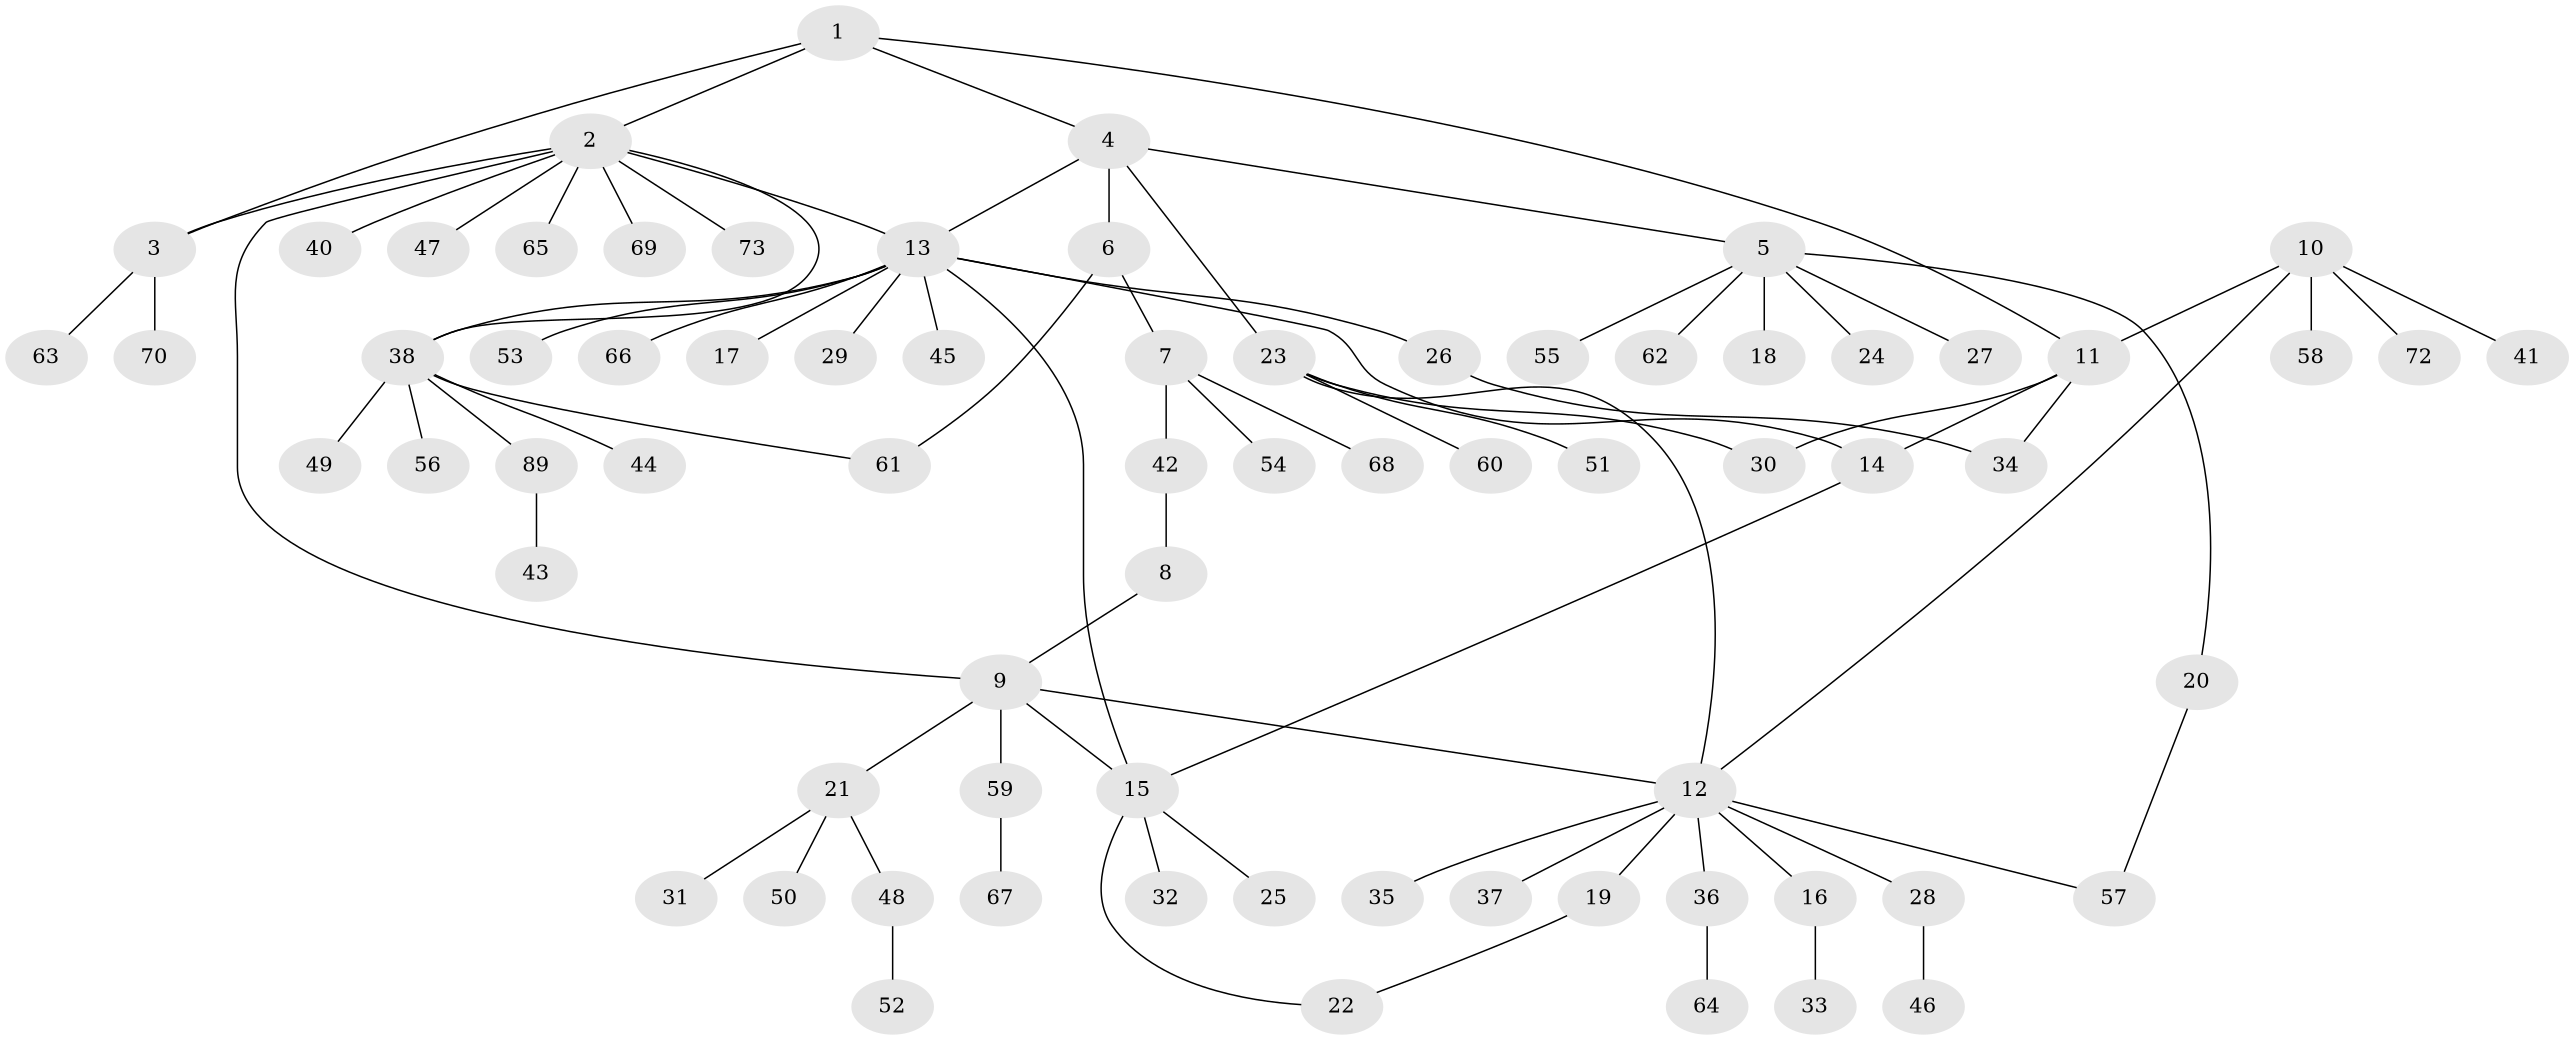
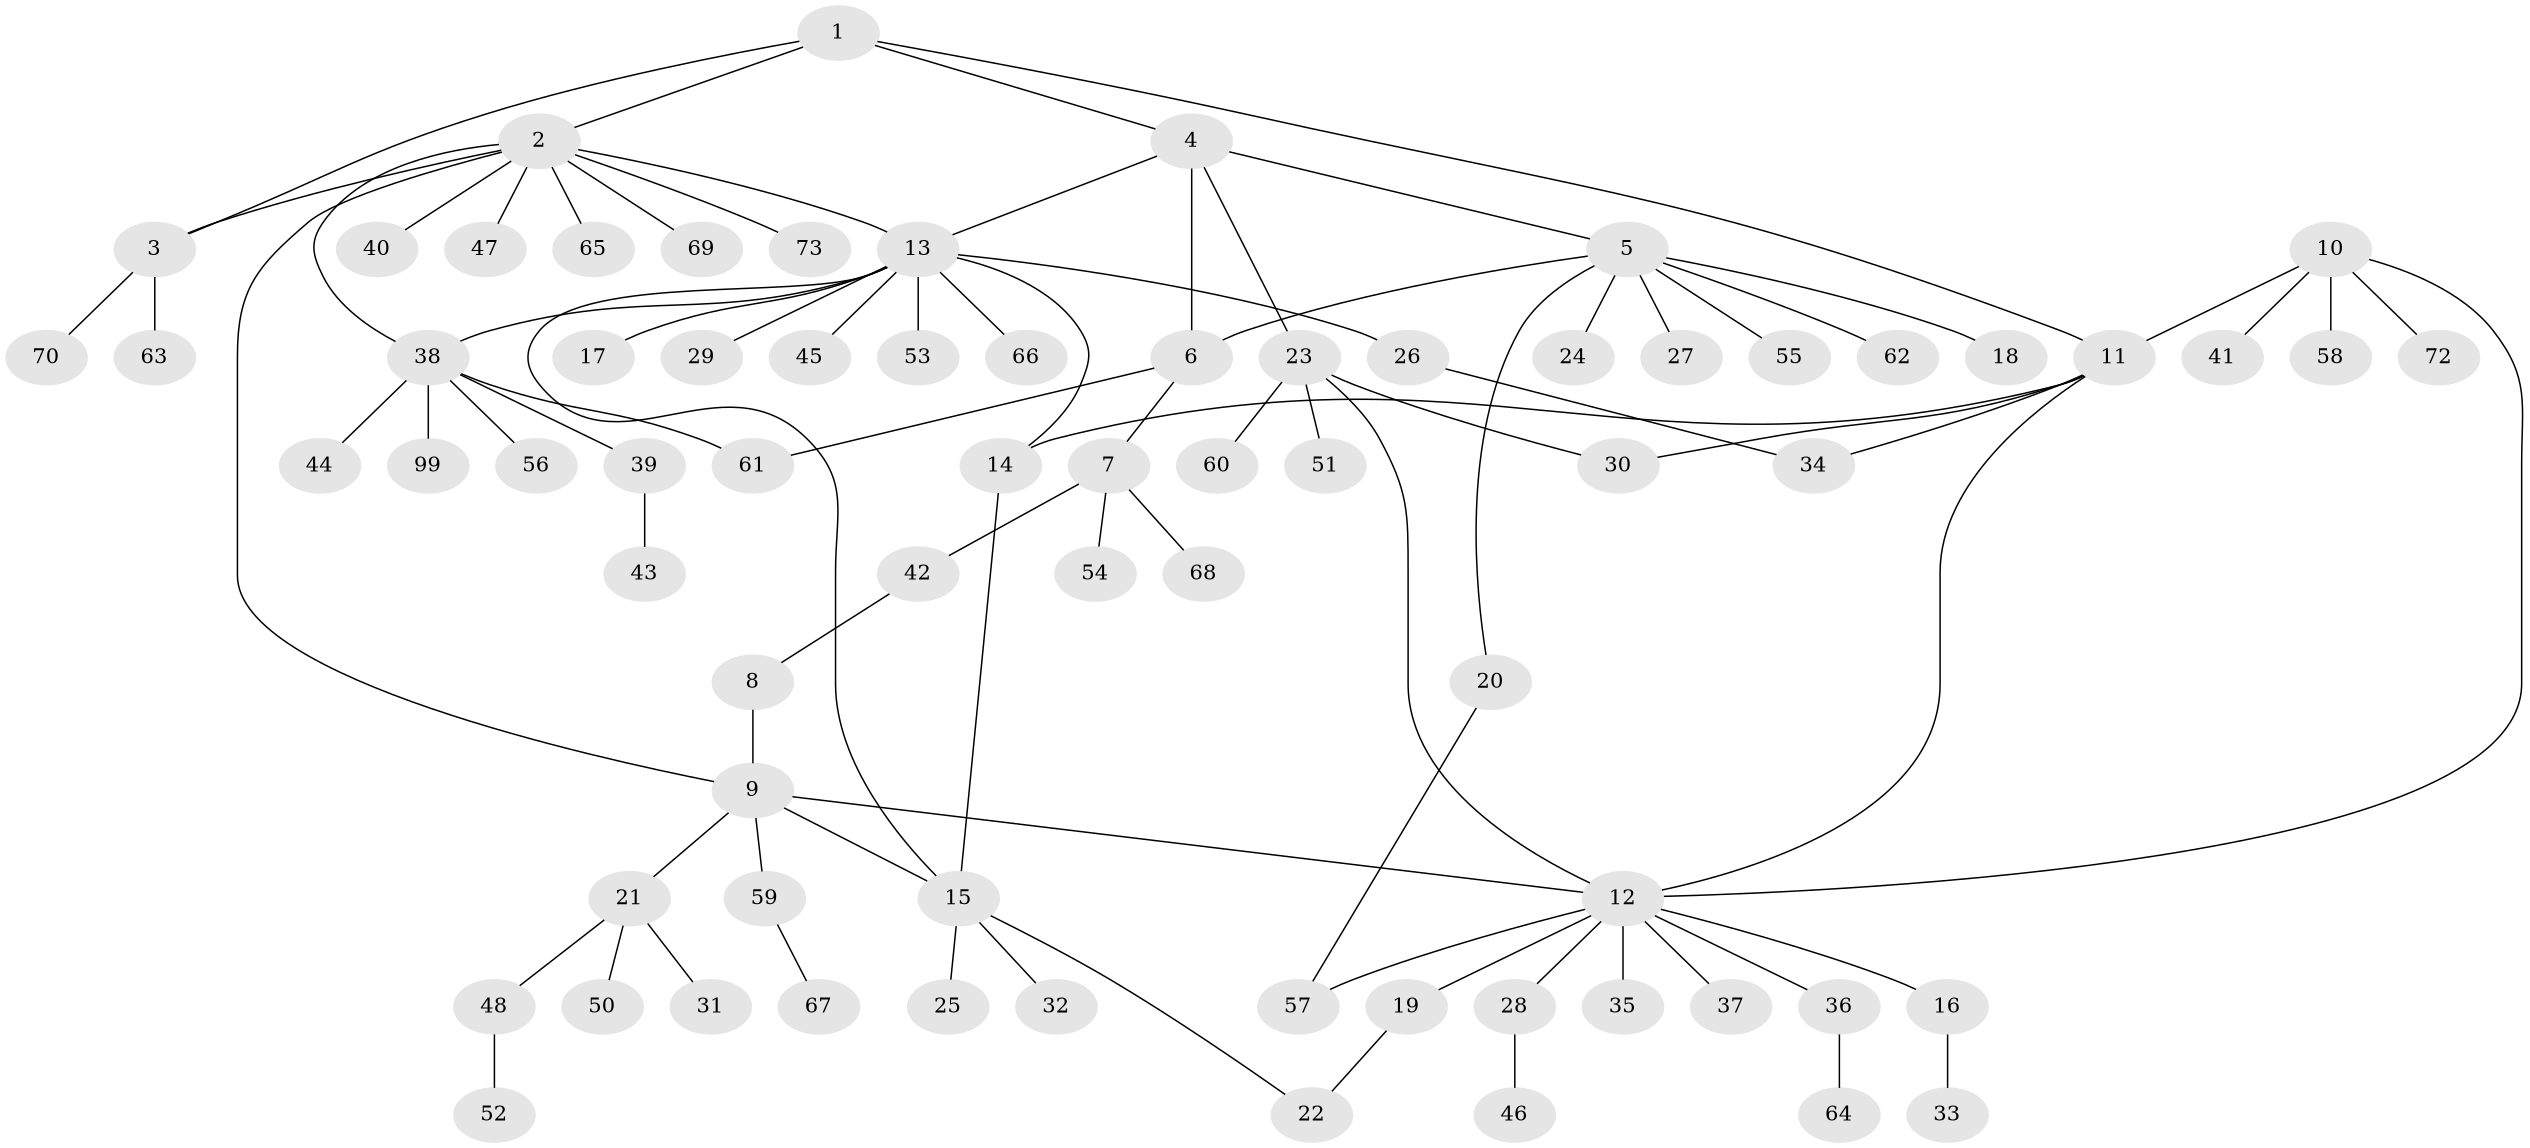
none -> (1403, 289)
(320, 466) -> (428, 466)
(536, 466) -> (645, 466)
none -> (1939, 687)
